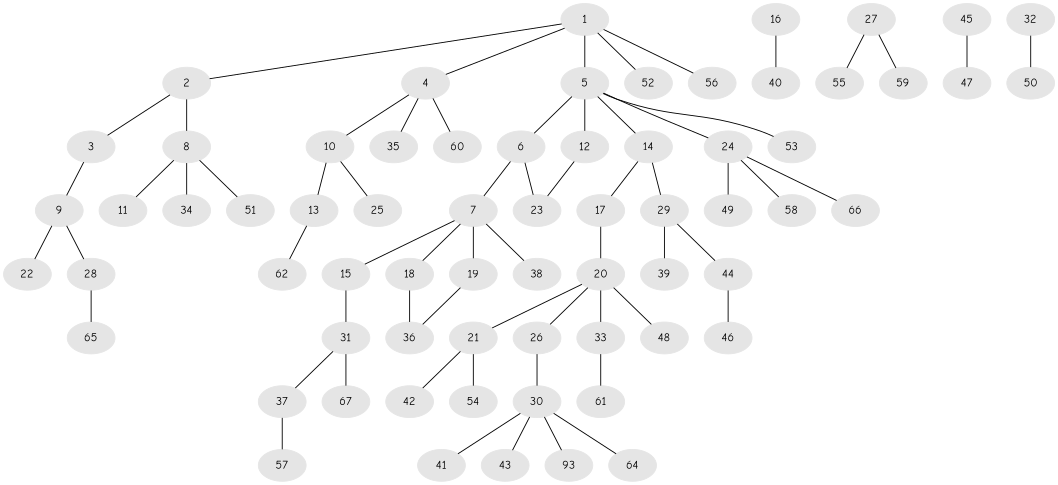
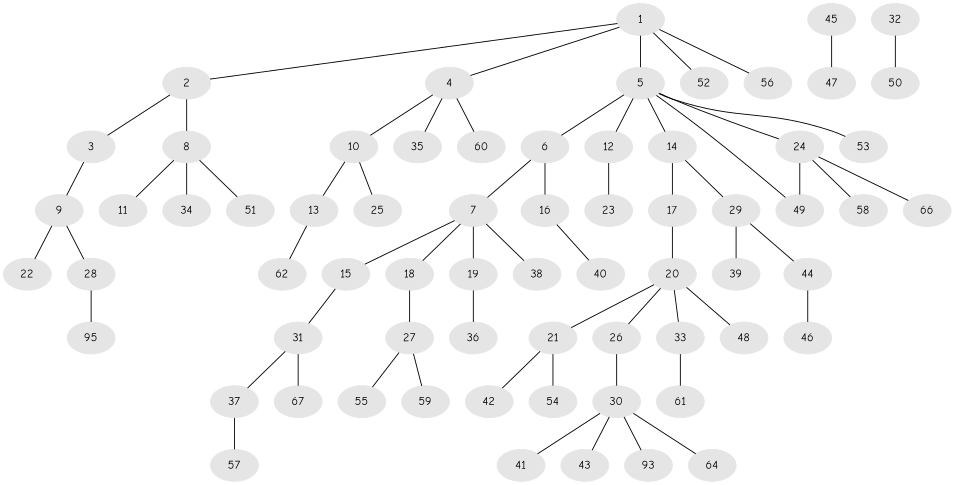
none -> (722, 145)
(529, 179) -> (545, 179)
(410, 306) -> (410, 306)
(91, 338) -> (91, 338)
